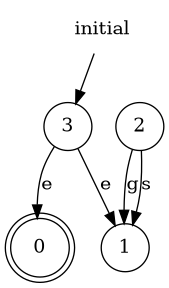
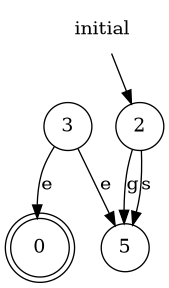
(87, 72) -> (119, 72)
(125, 248) -> (125, 248)
